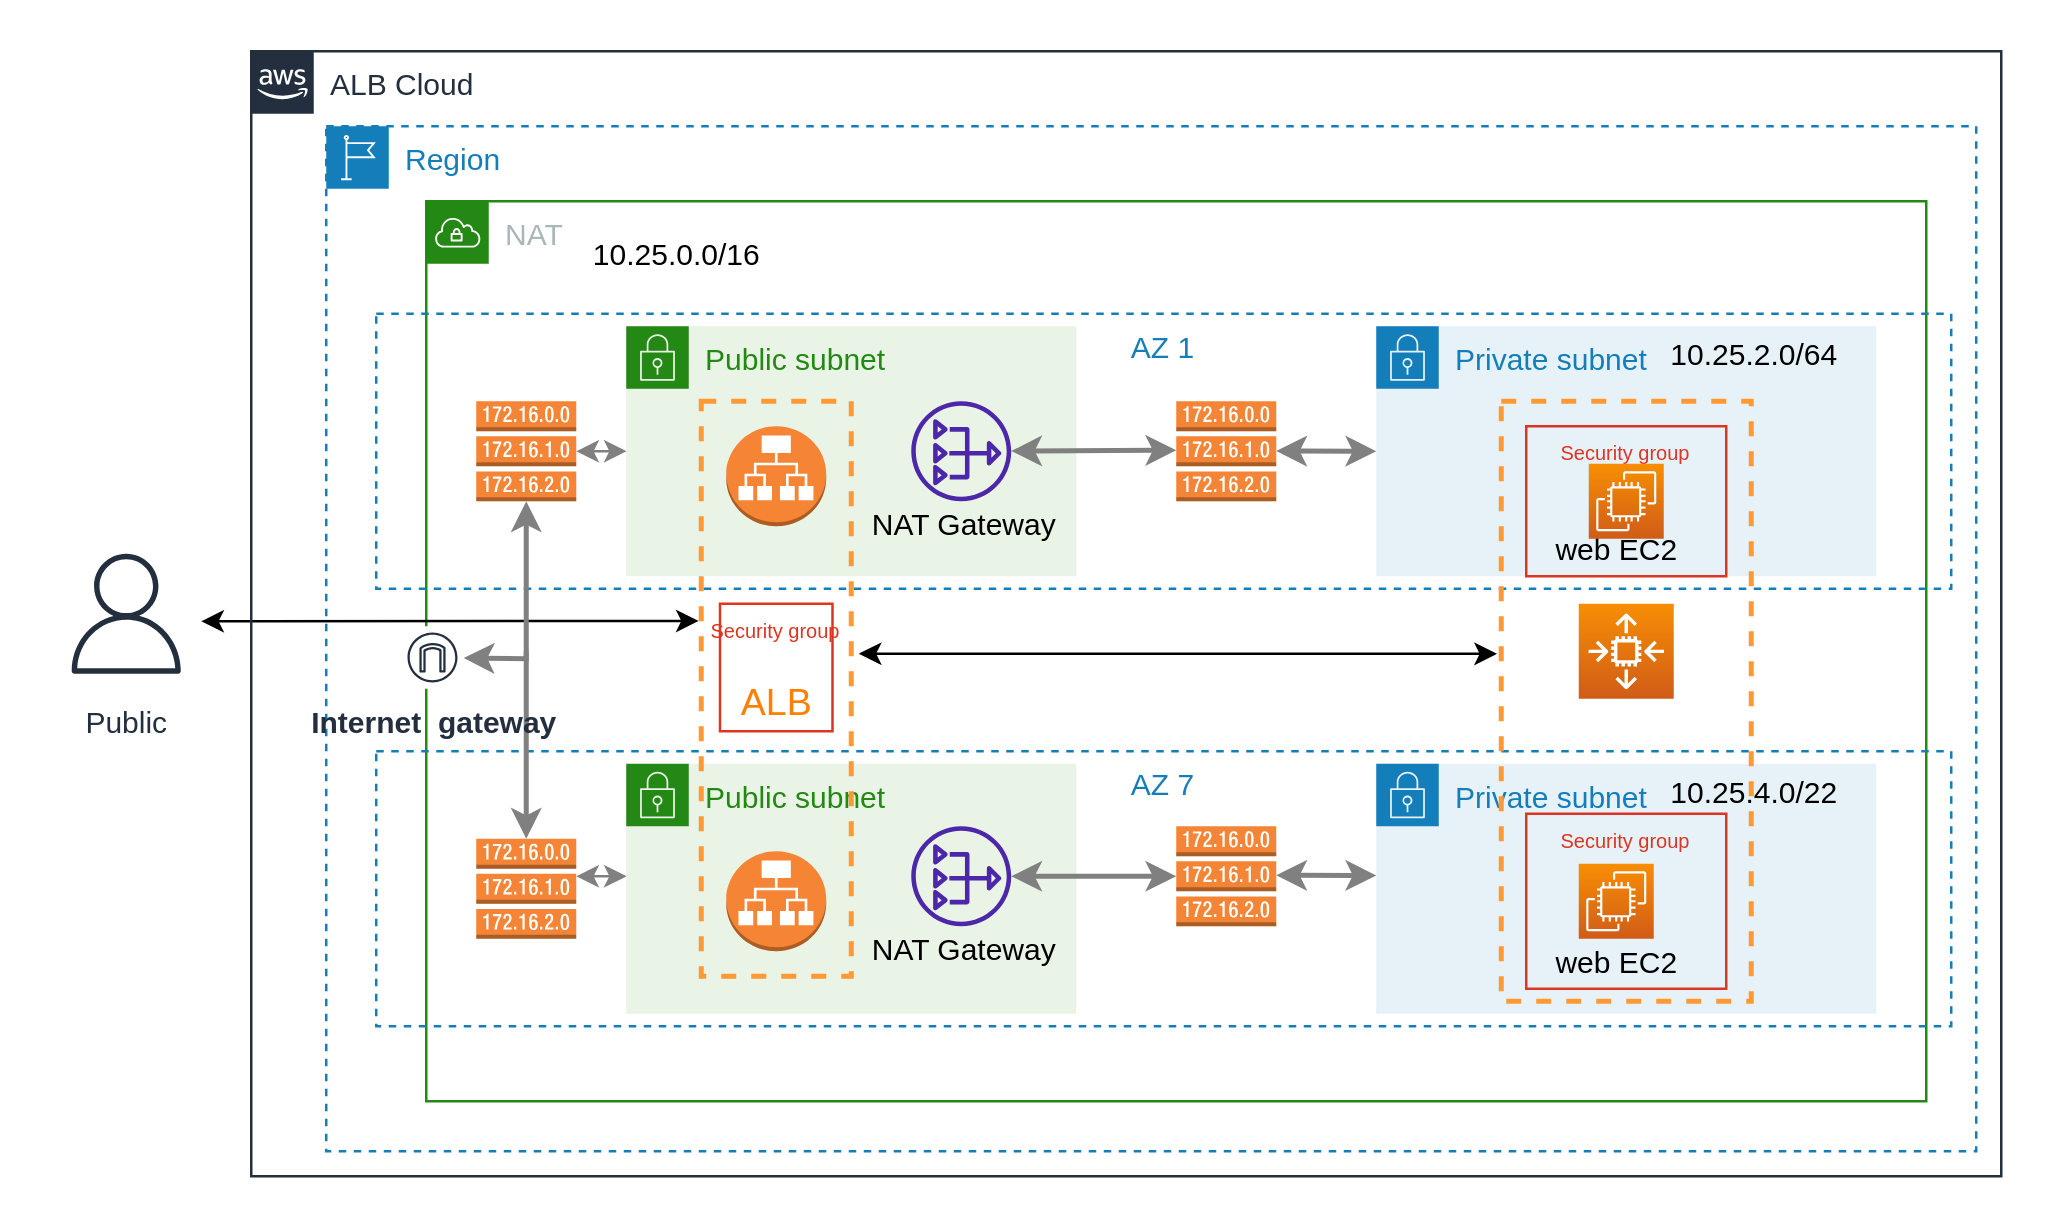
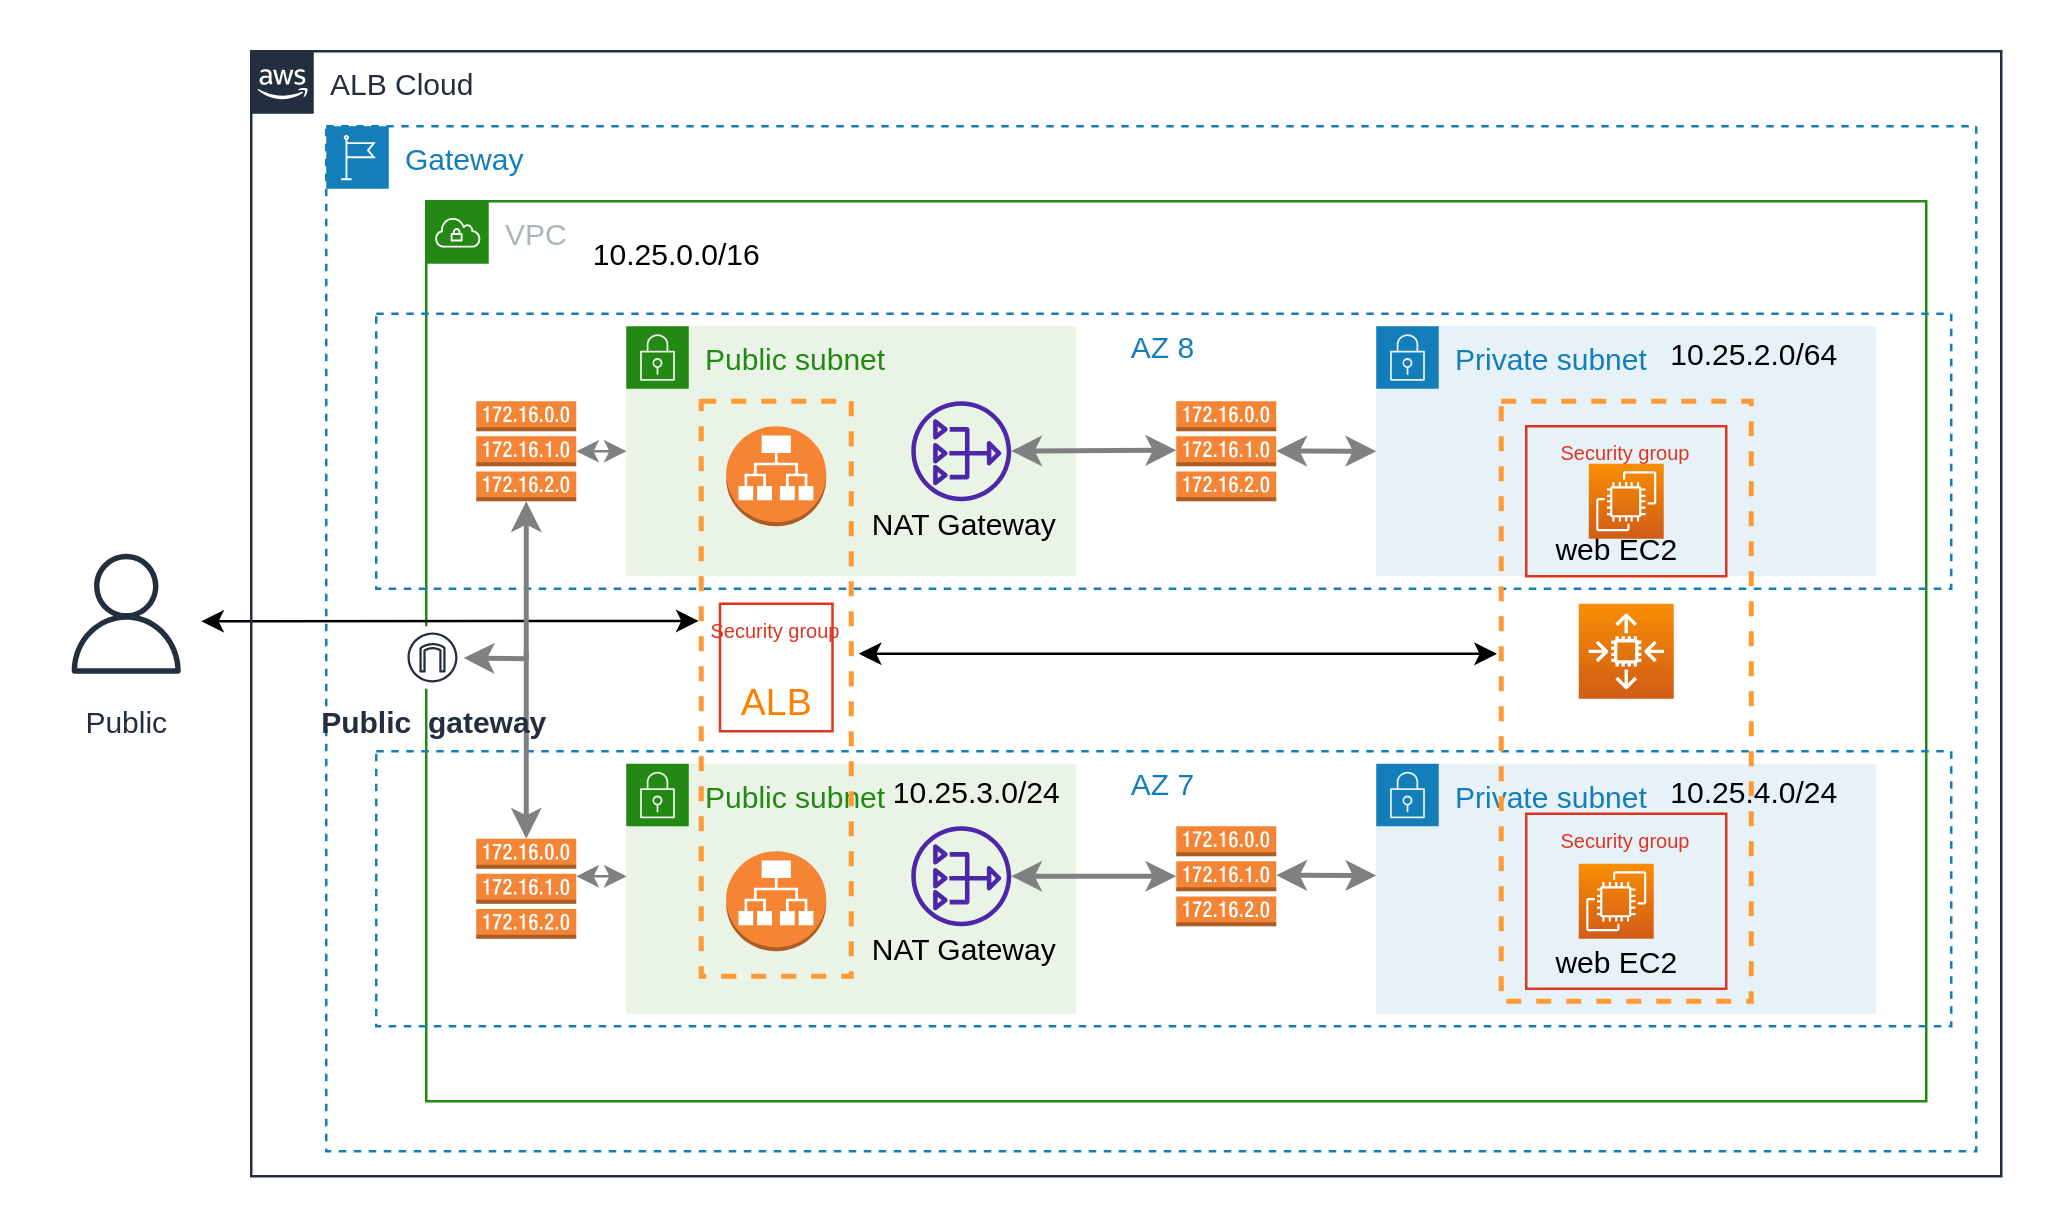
(453, 162) -> (465, 162)
(531, 237) -> (531, 237)
(1163, 348) -> (1163, 348)
(435, 724) -> (435, 724)
none -> (976, 789)
(1755, 789) -> (1755, 789)
